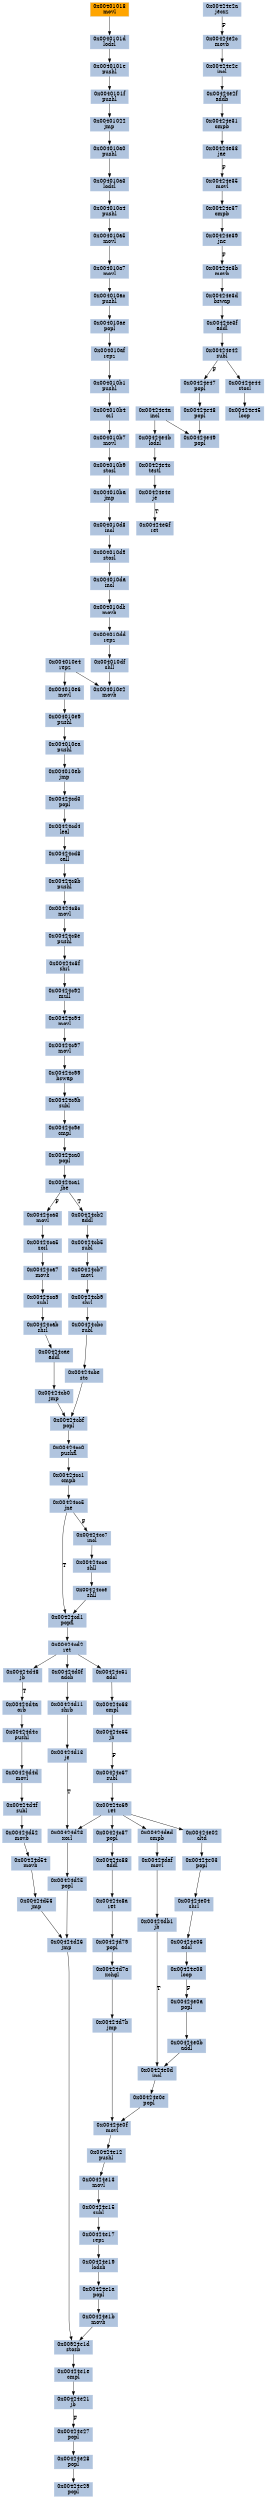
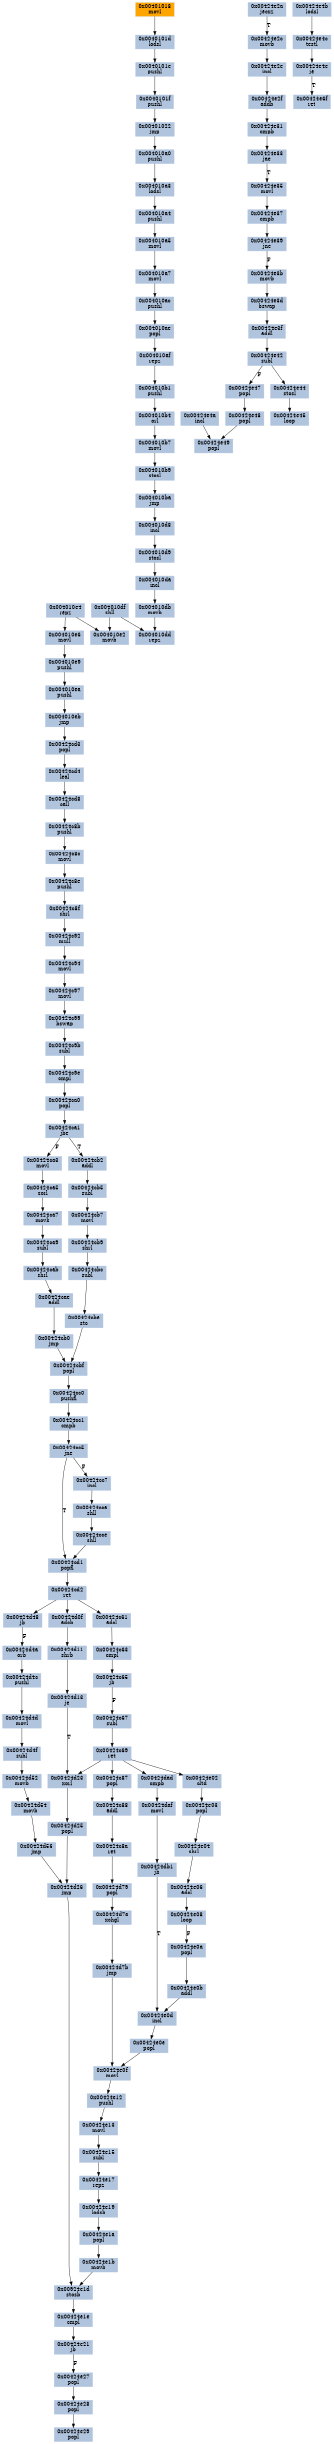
(224, 26) -> (269, 26)
(224, 168) -> (269, 173)
(155, 425) -> none
(110, 650) -> (131, 623)
(24, 1691) -> (24, 1637)
